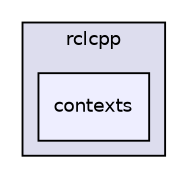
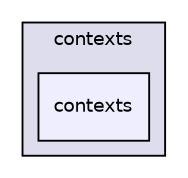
(94, 40) -> (94, 40)
